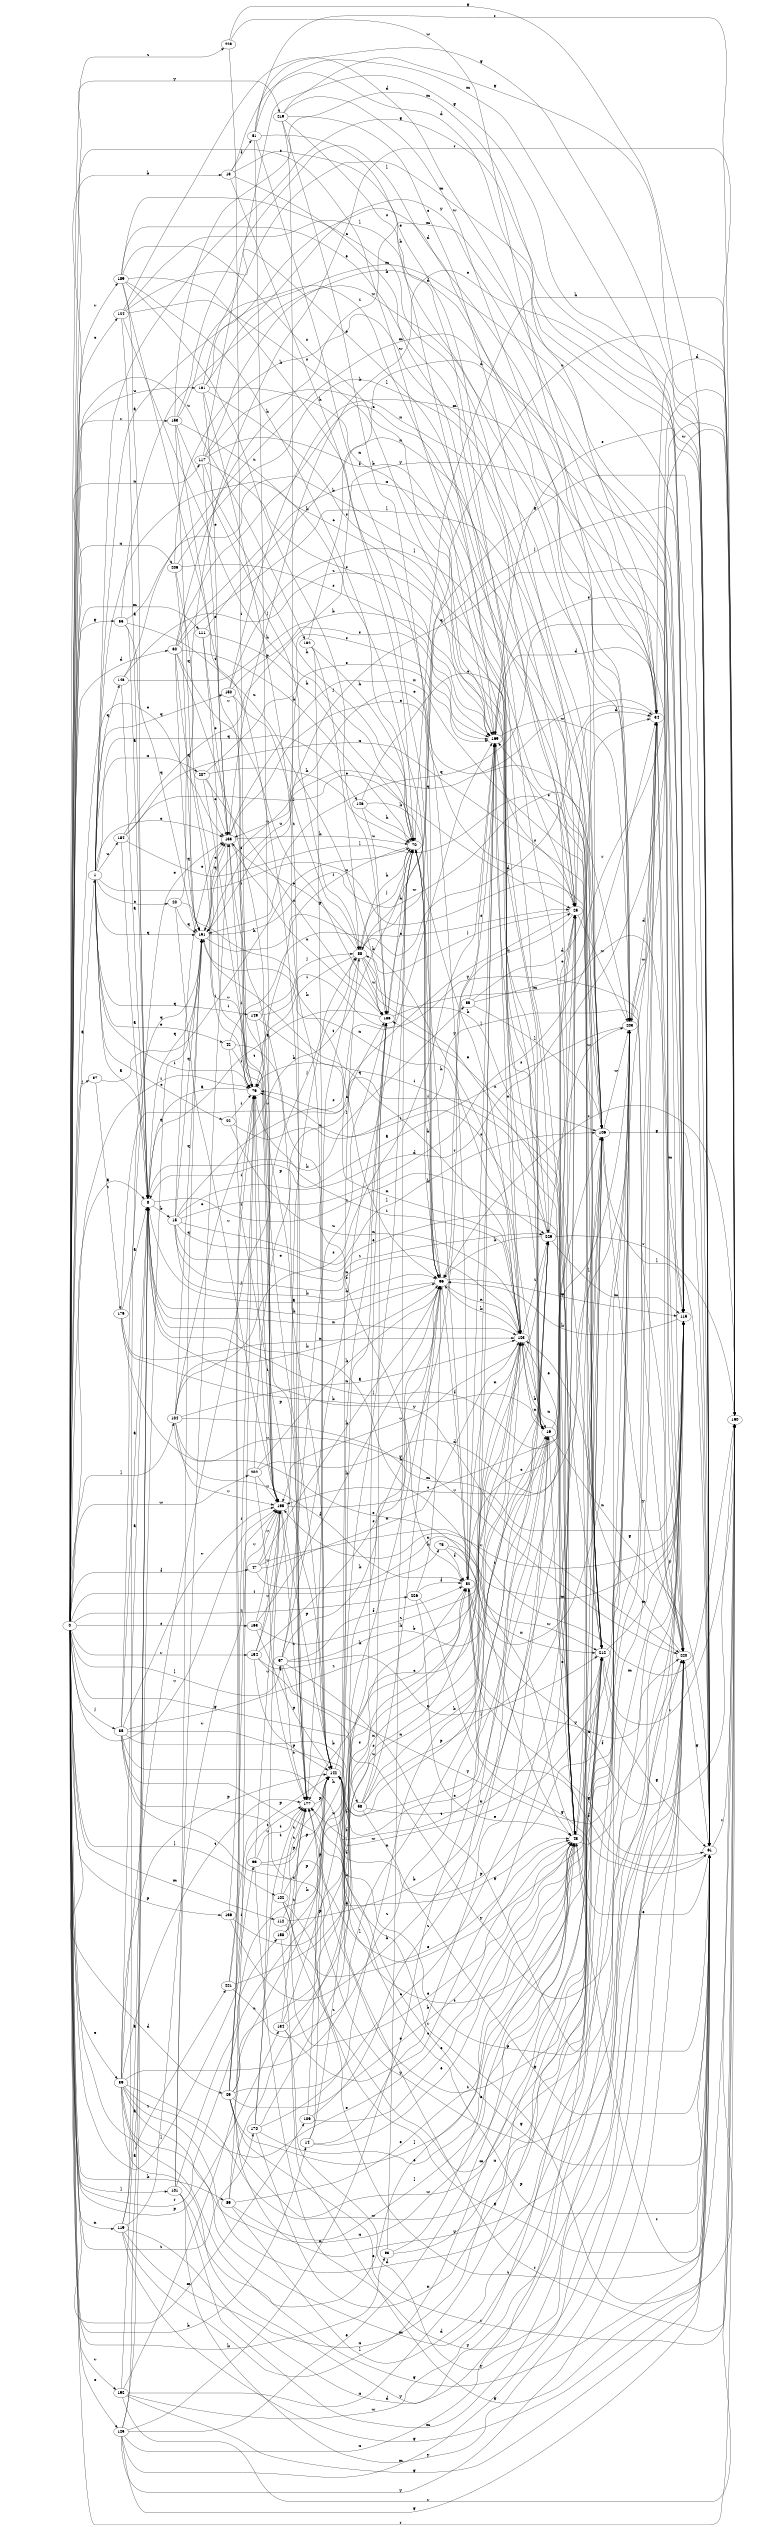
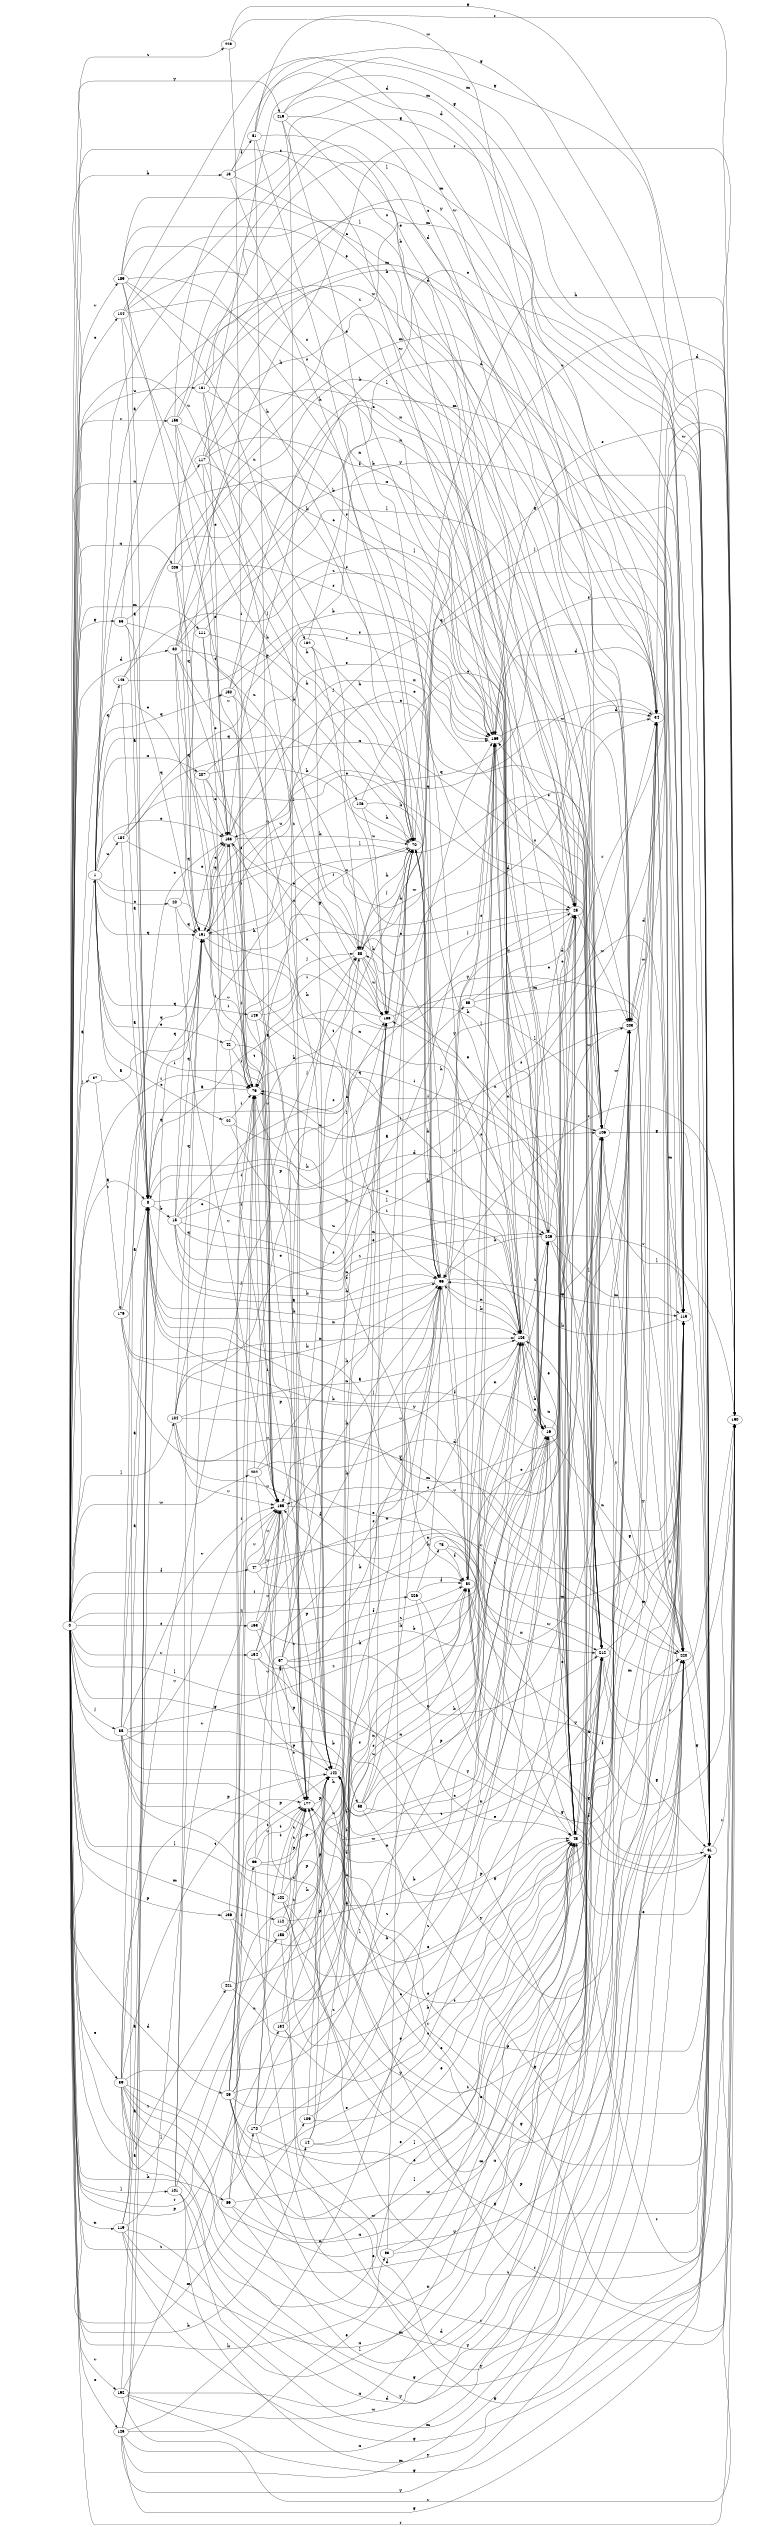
none -> (611, 1448)
(465, 1650) -> (535, 1145)
